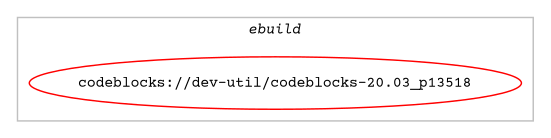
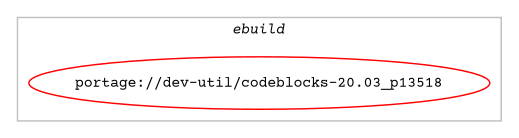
(275, 83) -> (259, 83)
